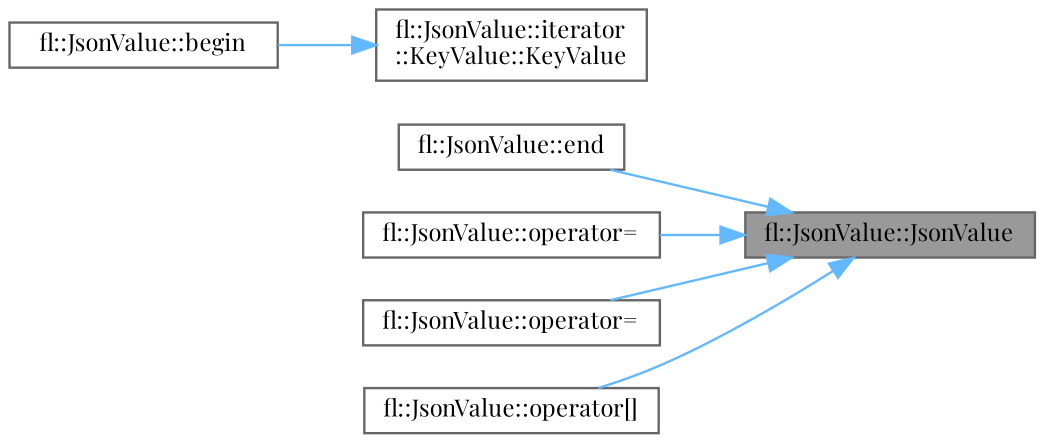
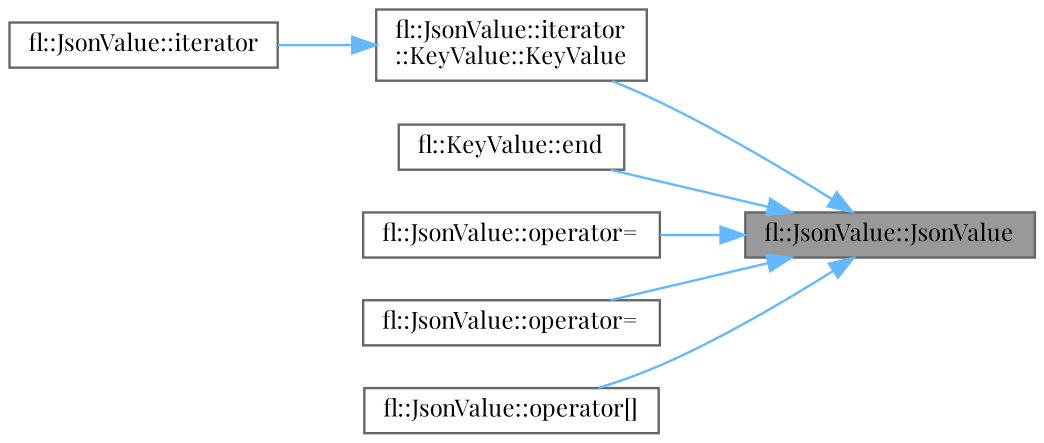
(144, 45) -> (144, 45)
none -> (724, 136)
(512, 147) -> (512, 147)
